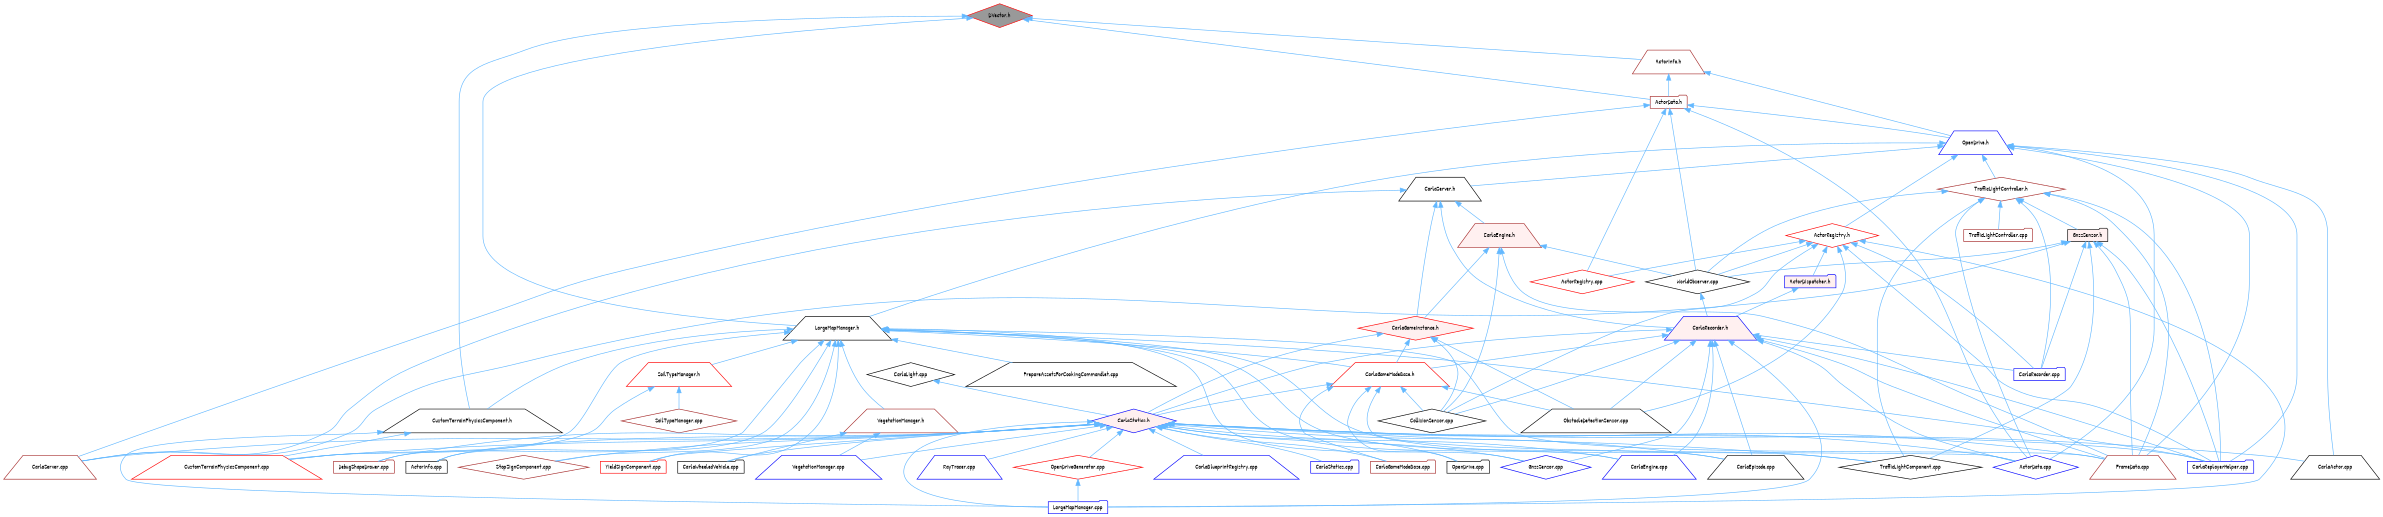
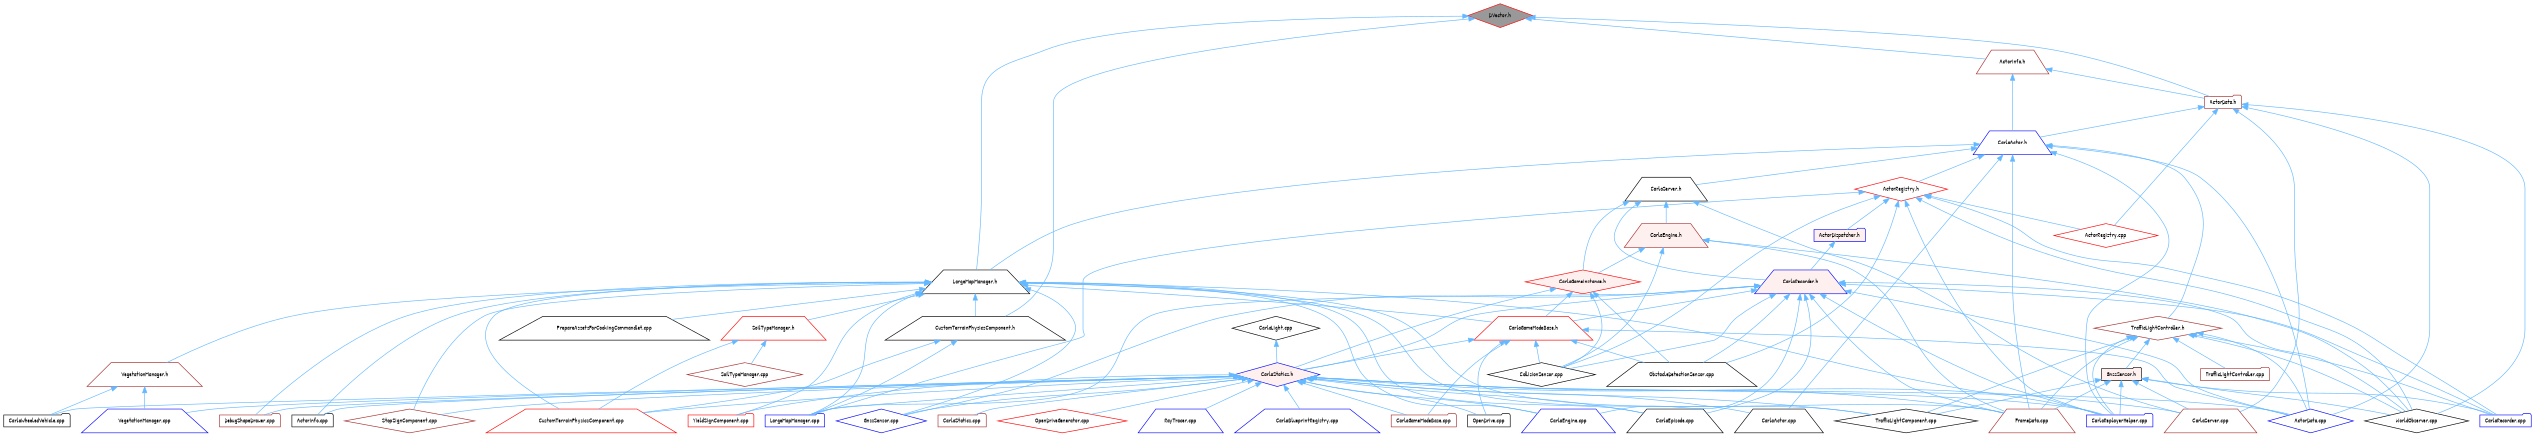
(1976, 143) -> (2013, 143)
(1705, 308) -> (2096, 293)
(1335, 467) -> (962, 421)
(1078, 494) -> (865, 355)
